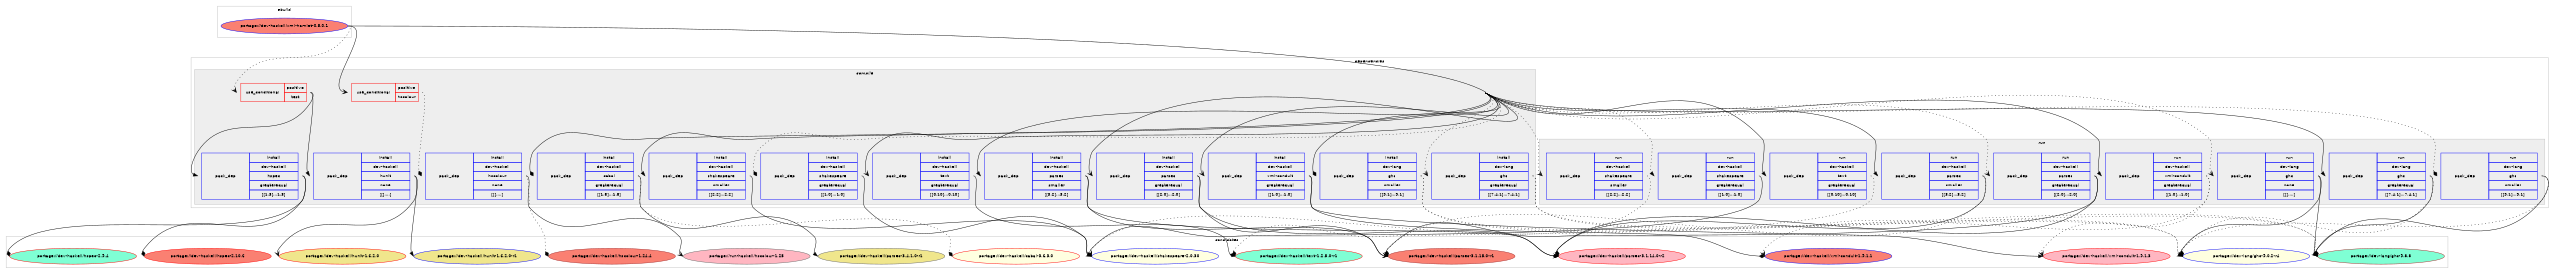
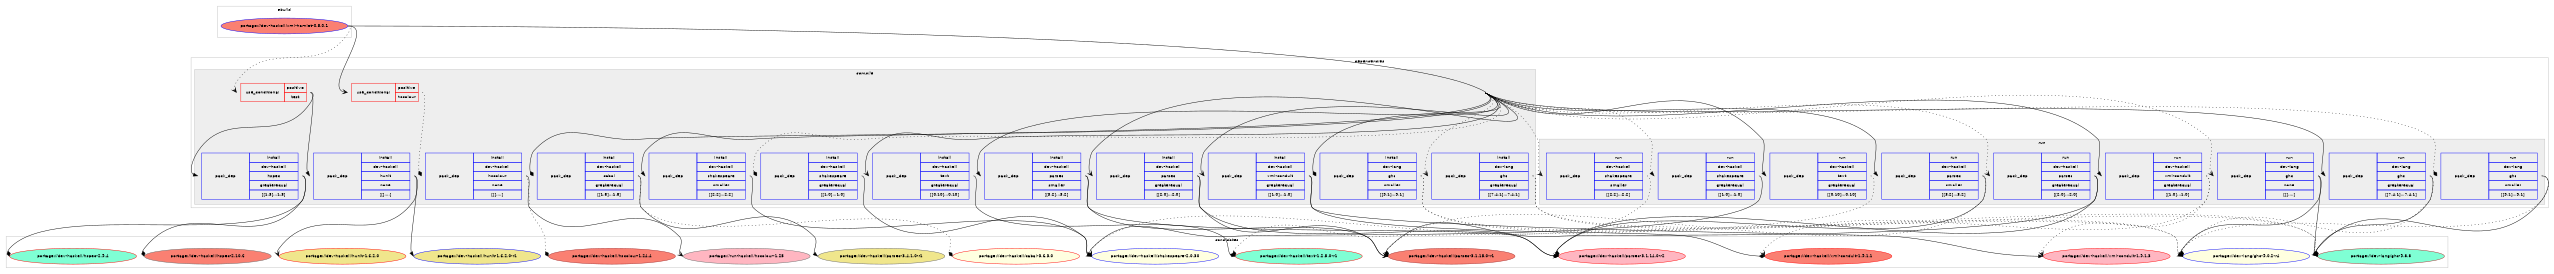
(208, 256) -> (208, 256)
(1828, 256) -> (1828, 256)
